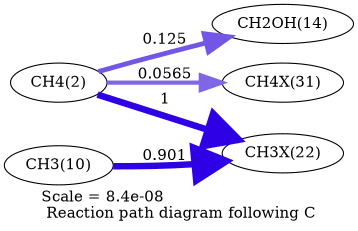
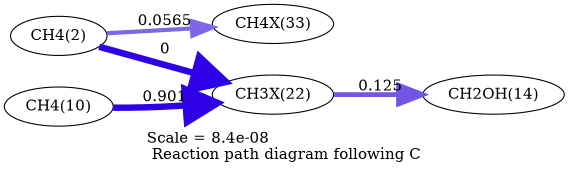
(152, 57) -> (366, 95)
(283, 83) -> (273, 24)
(163, 100) -> (163, 49)
(59, 165) -> (59, 107)
